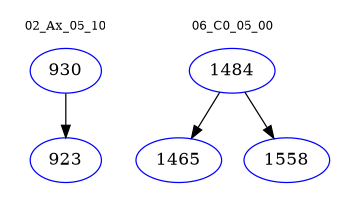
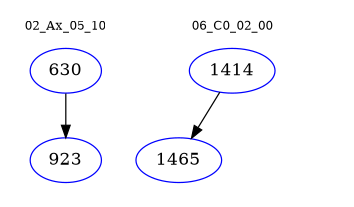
(233, 27) -> (233, 27)
(66, 71) -> (66, 71)
(232, 71) -> (232, 71)
(287, 160) -> none
